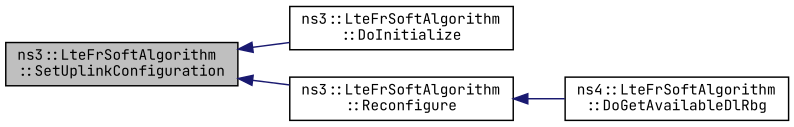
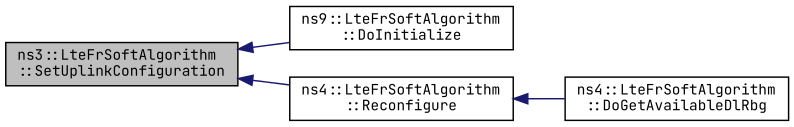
(402, 28) -> (402, 28)
(402, 99) -> (402, 99)
